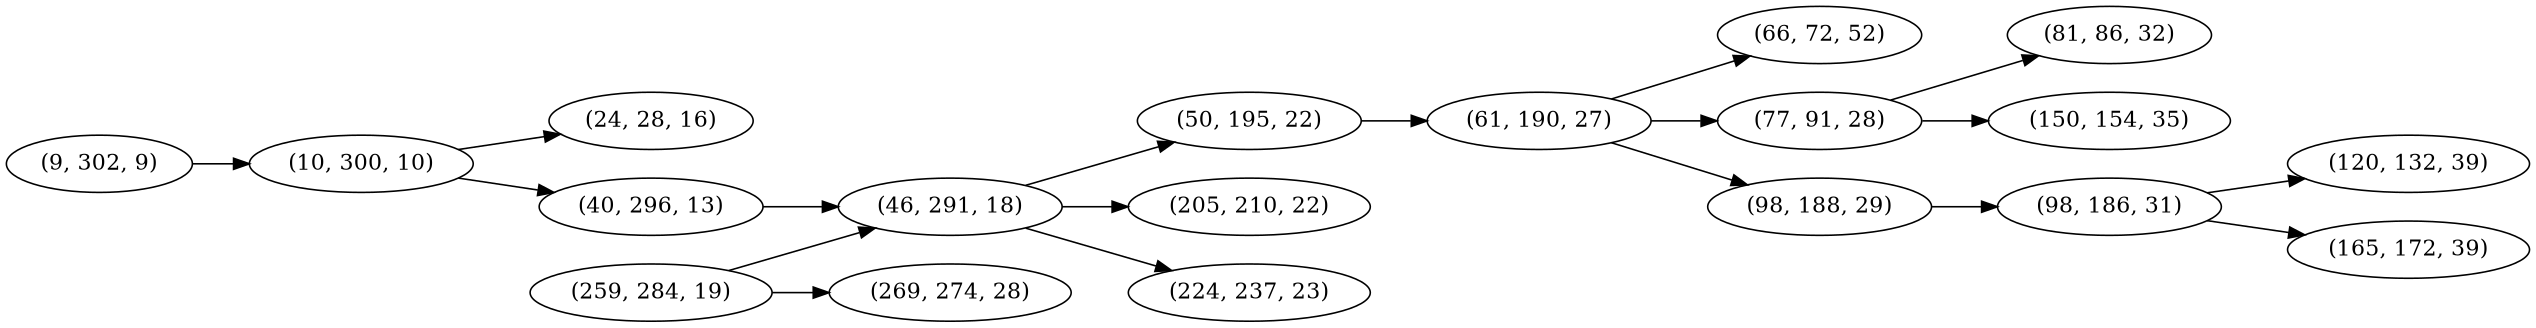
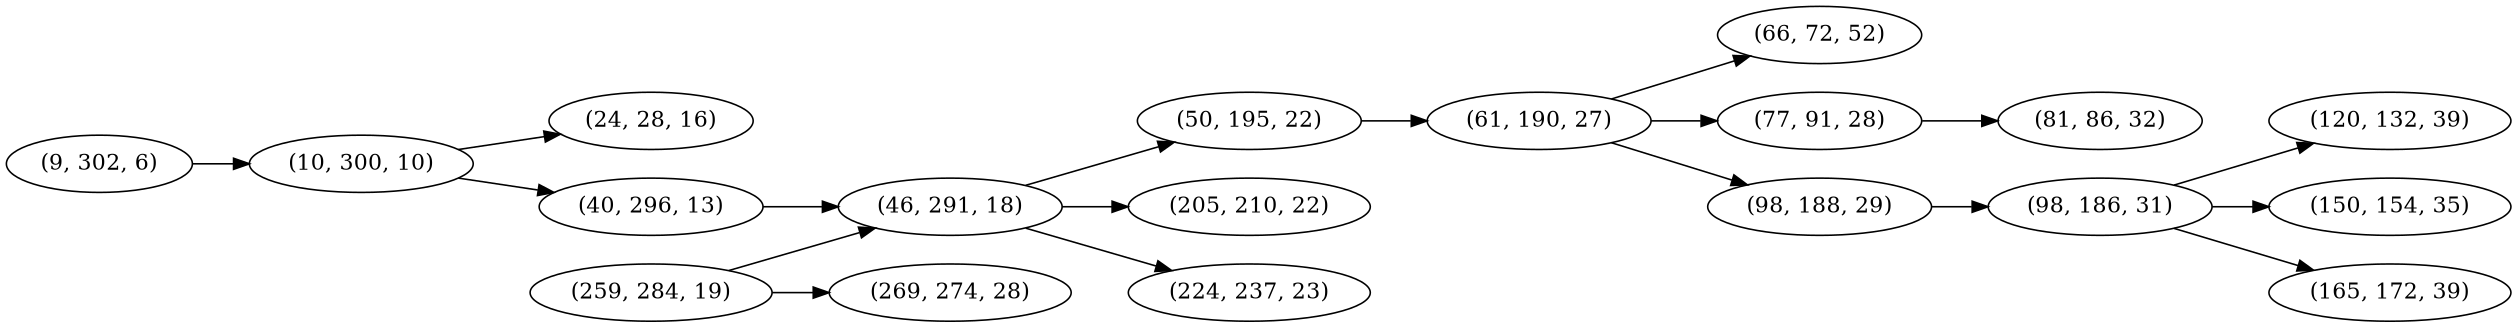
(1947, 121) -> (2233, 207)
(99, 164) -> (99, 164)
